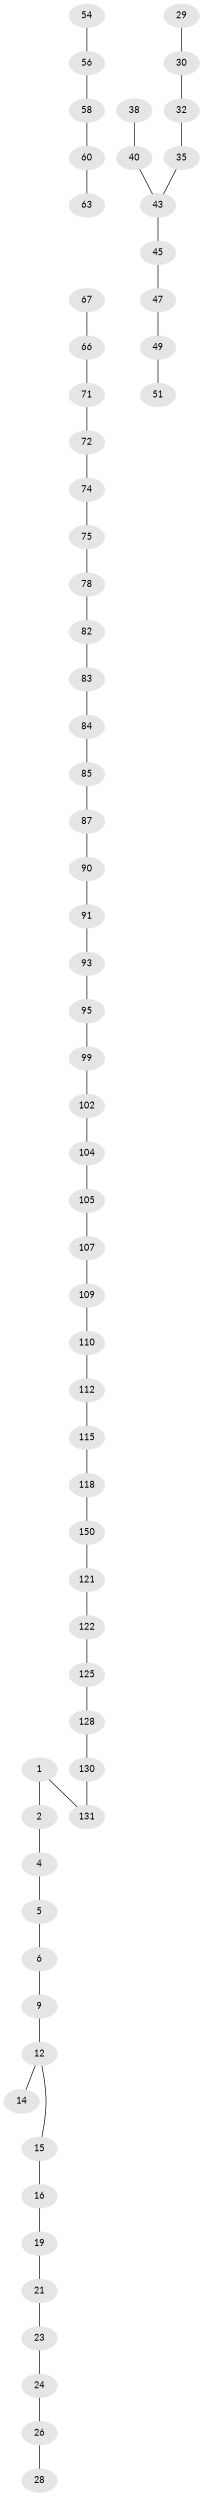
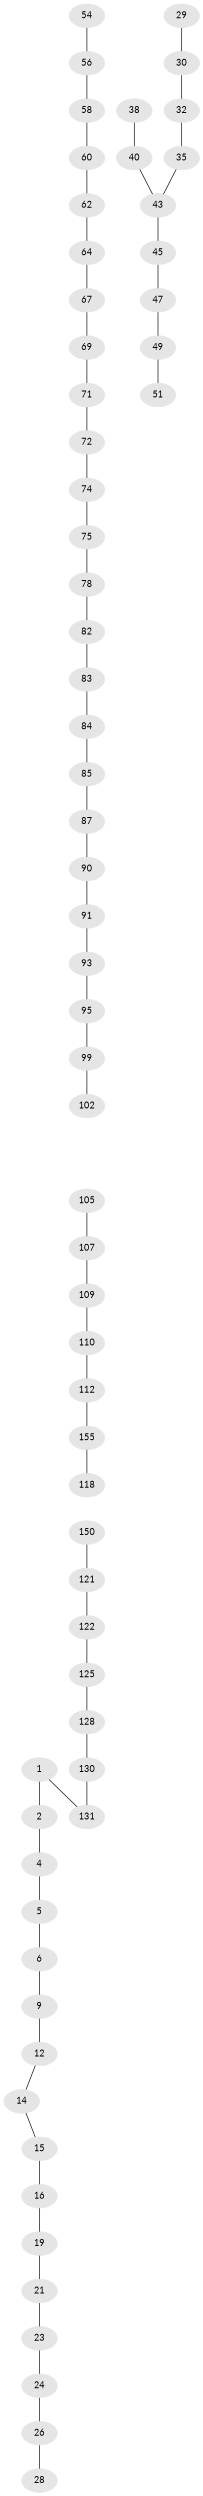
(87, 205) -> (87, 205)
none -> (87, 253)
(87, 348) -> (87, 348)
(87, 1153) -> none
(87, 1438) -> (87, 1438)
(87, 1509) -> none
(46, 2101) -> (31, 2125)
